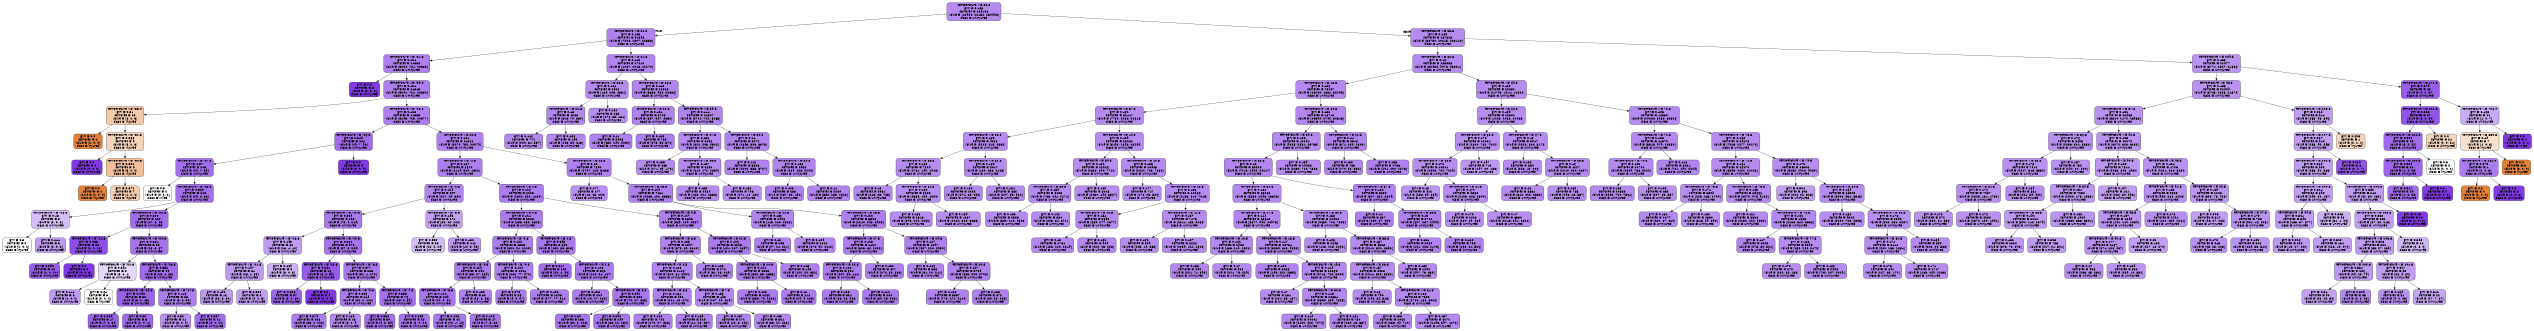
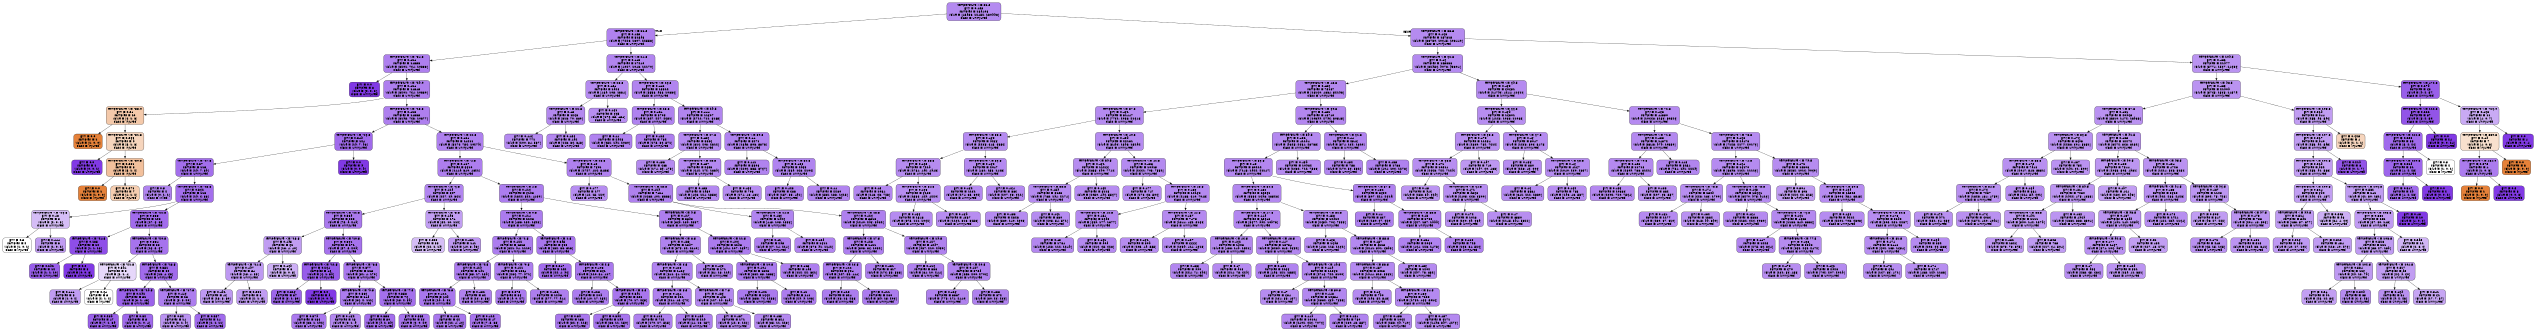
(2441, 141) -> (2441, 141)
(2517, 141) -> (2518, 141)
(158, 193) -> (158, 193)
